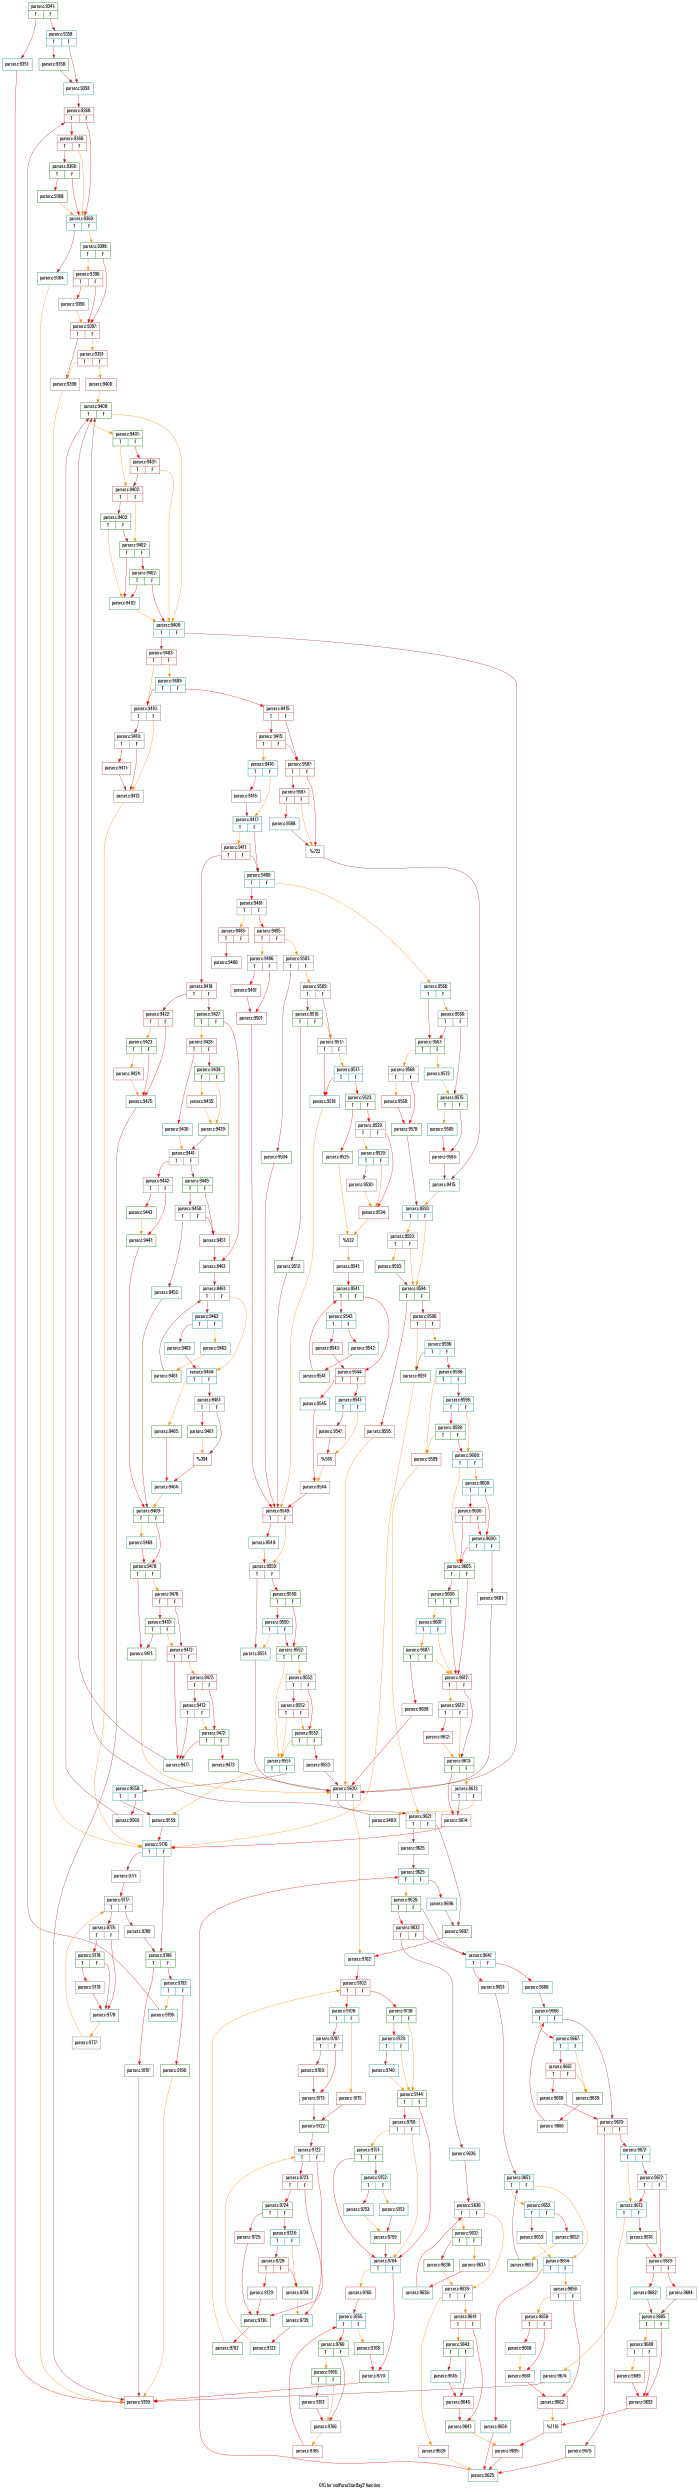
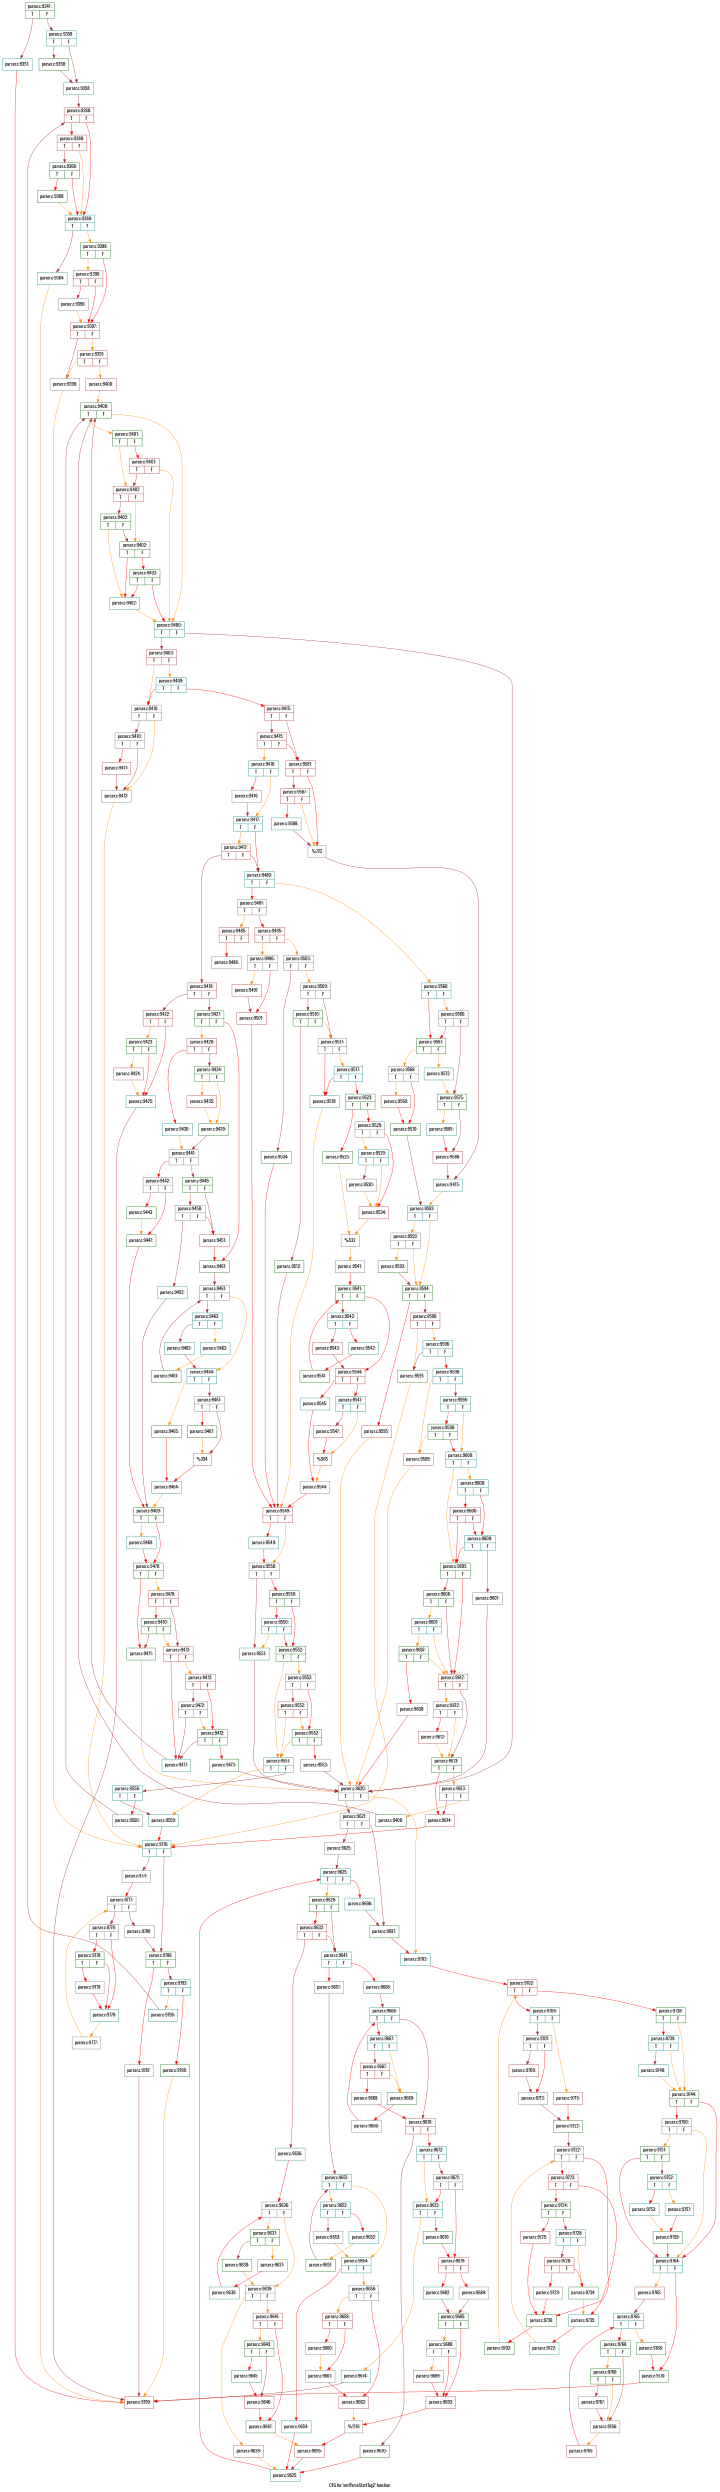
(254, 976) -> (254, 976)
(393, 1635) -> (388, 1623)
